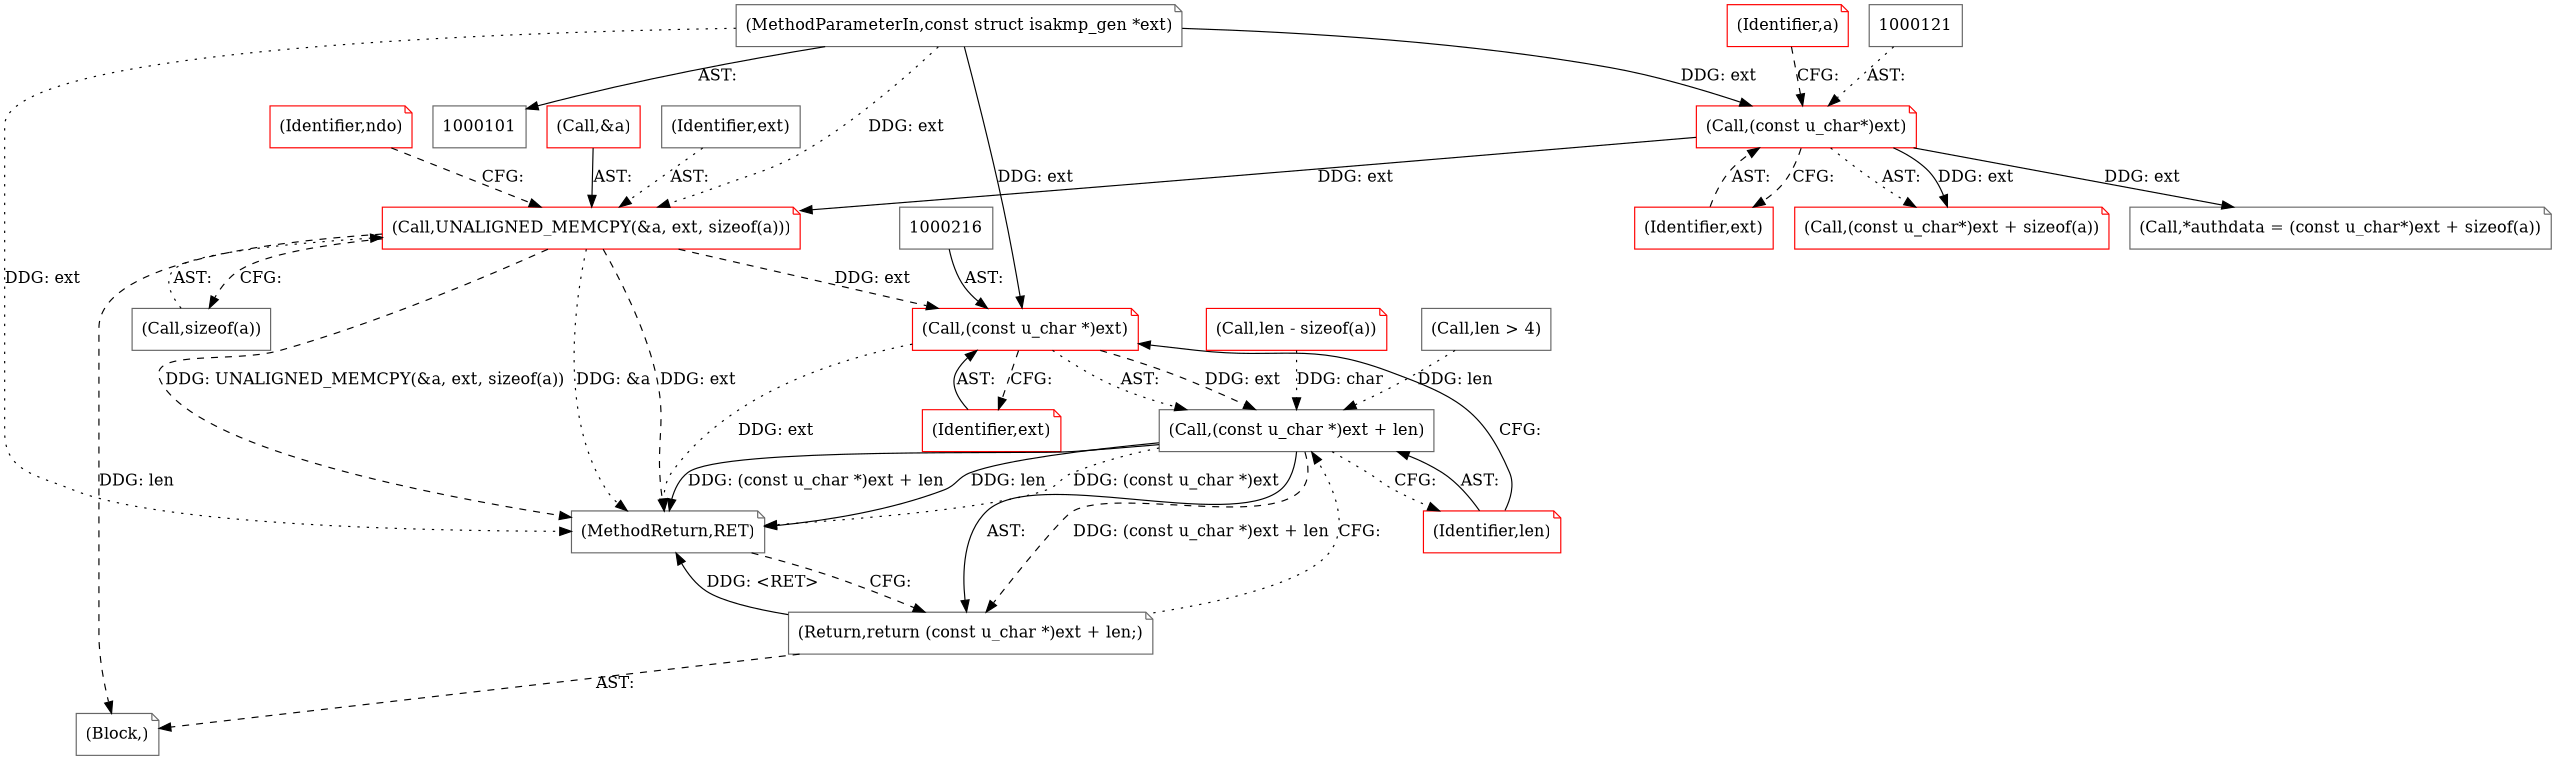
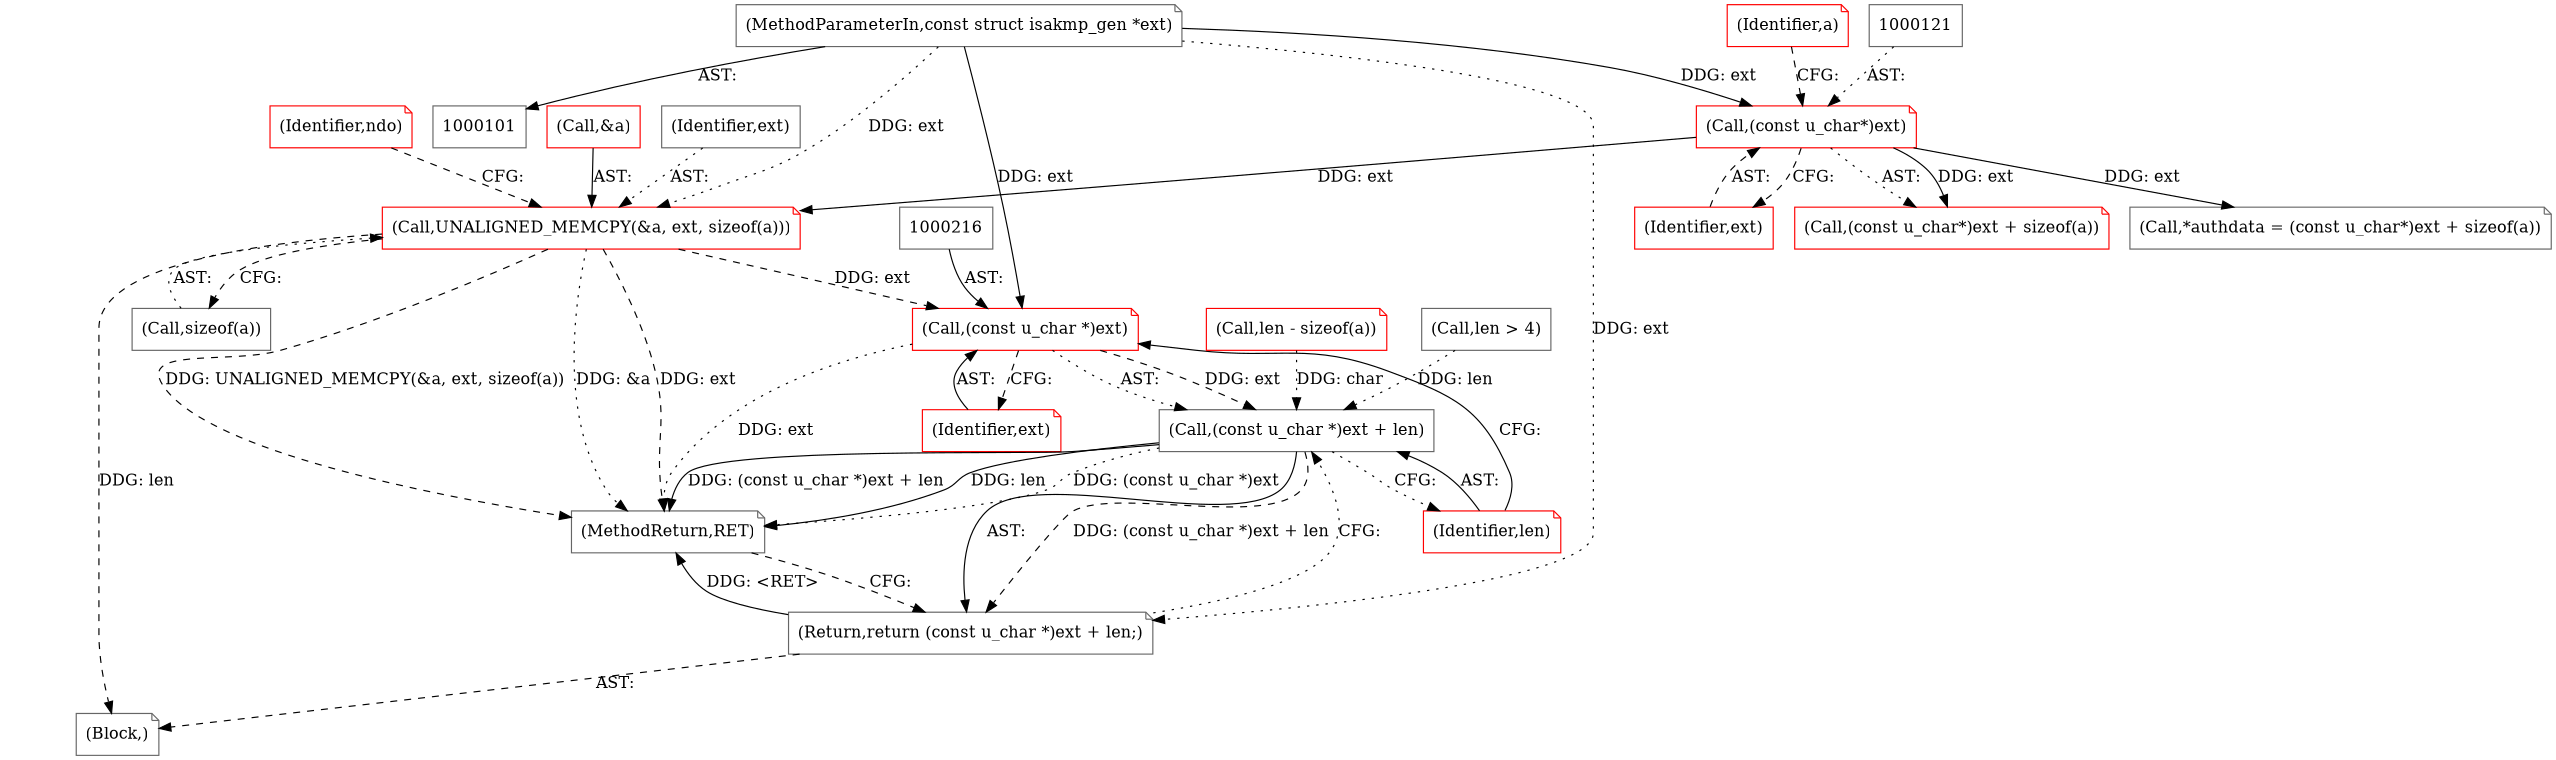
(5, 198) -> (1593, 338)
